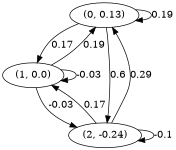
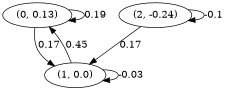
(94, 45) -> (77, 45)
(110, 72) -> none
(130, 79) -> none
(49, 110) -> none
